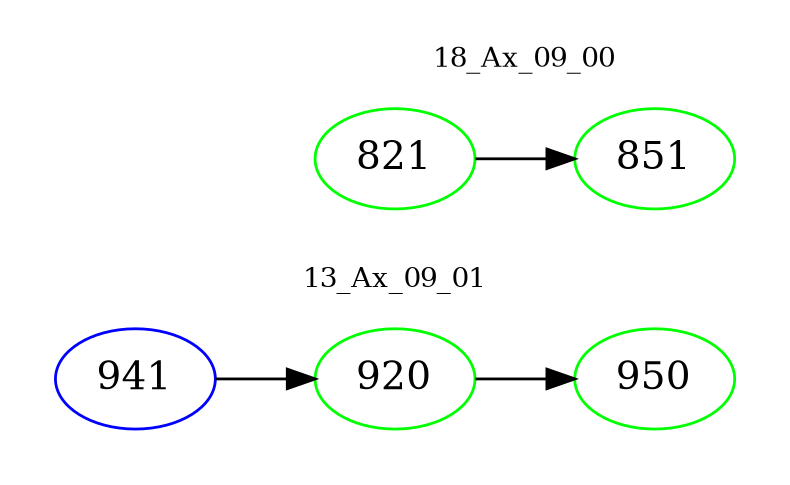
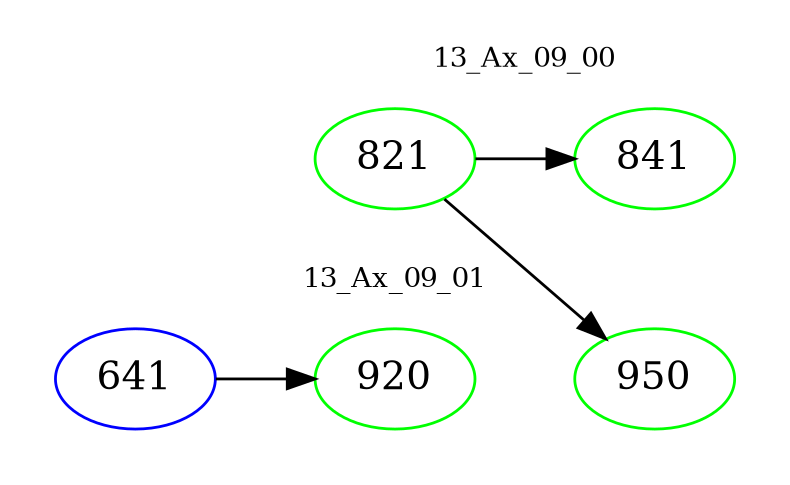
(525, 60) -> (525, 60)
(655, 159) -> (655, 159)
(135, 379) -> (135, 379)
(511, 379) -> (528, 272)
